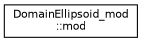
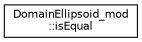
(71, 21) -> (71, 21)
